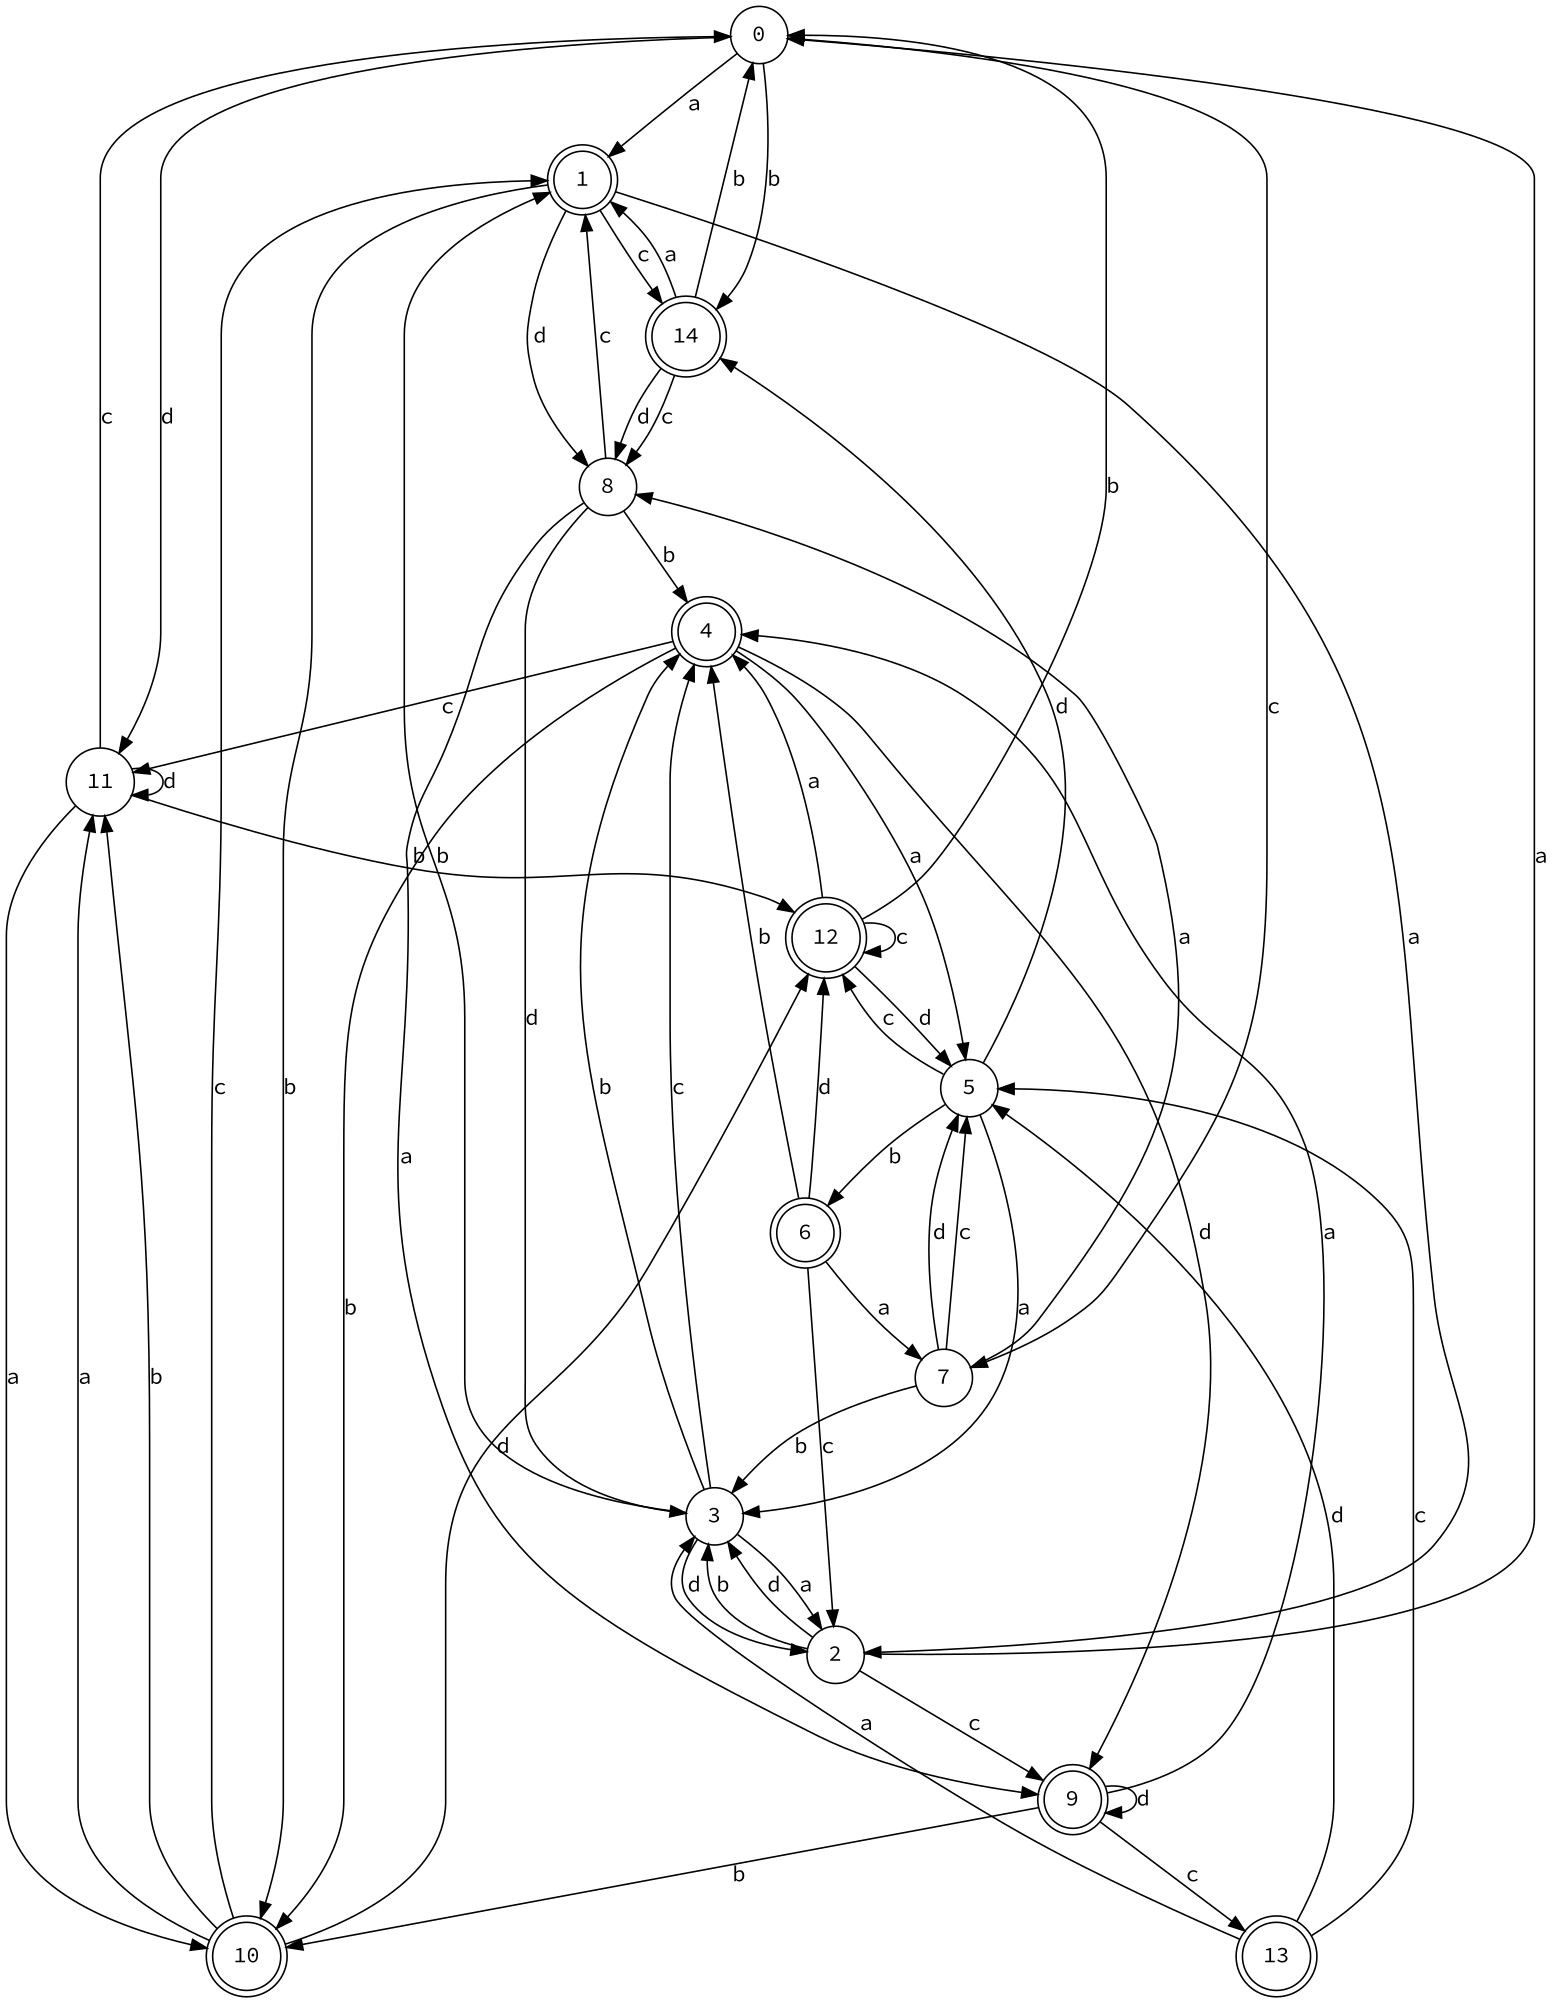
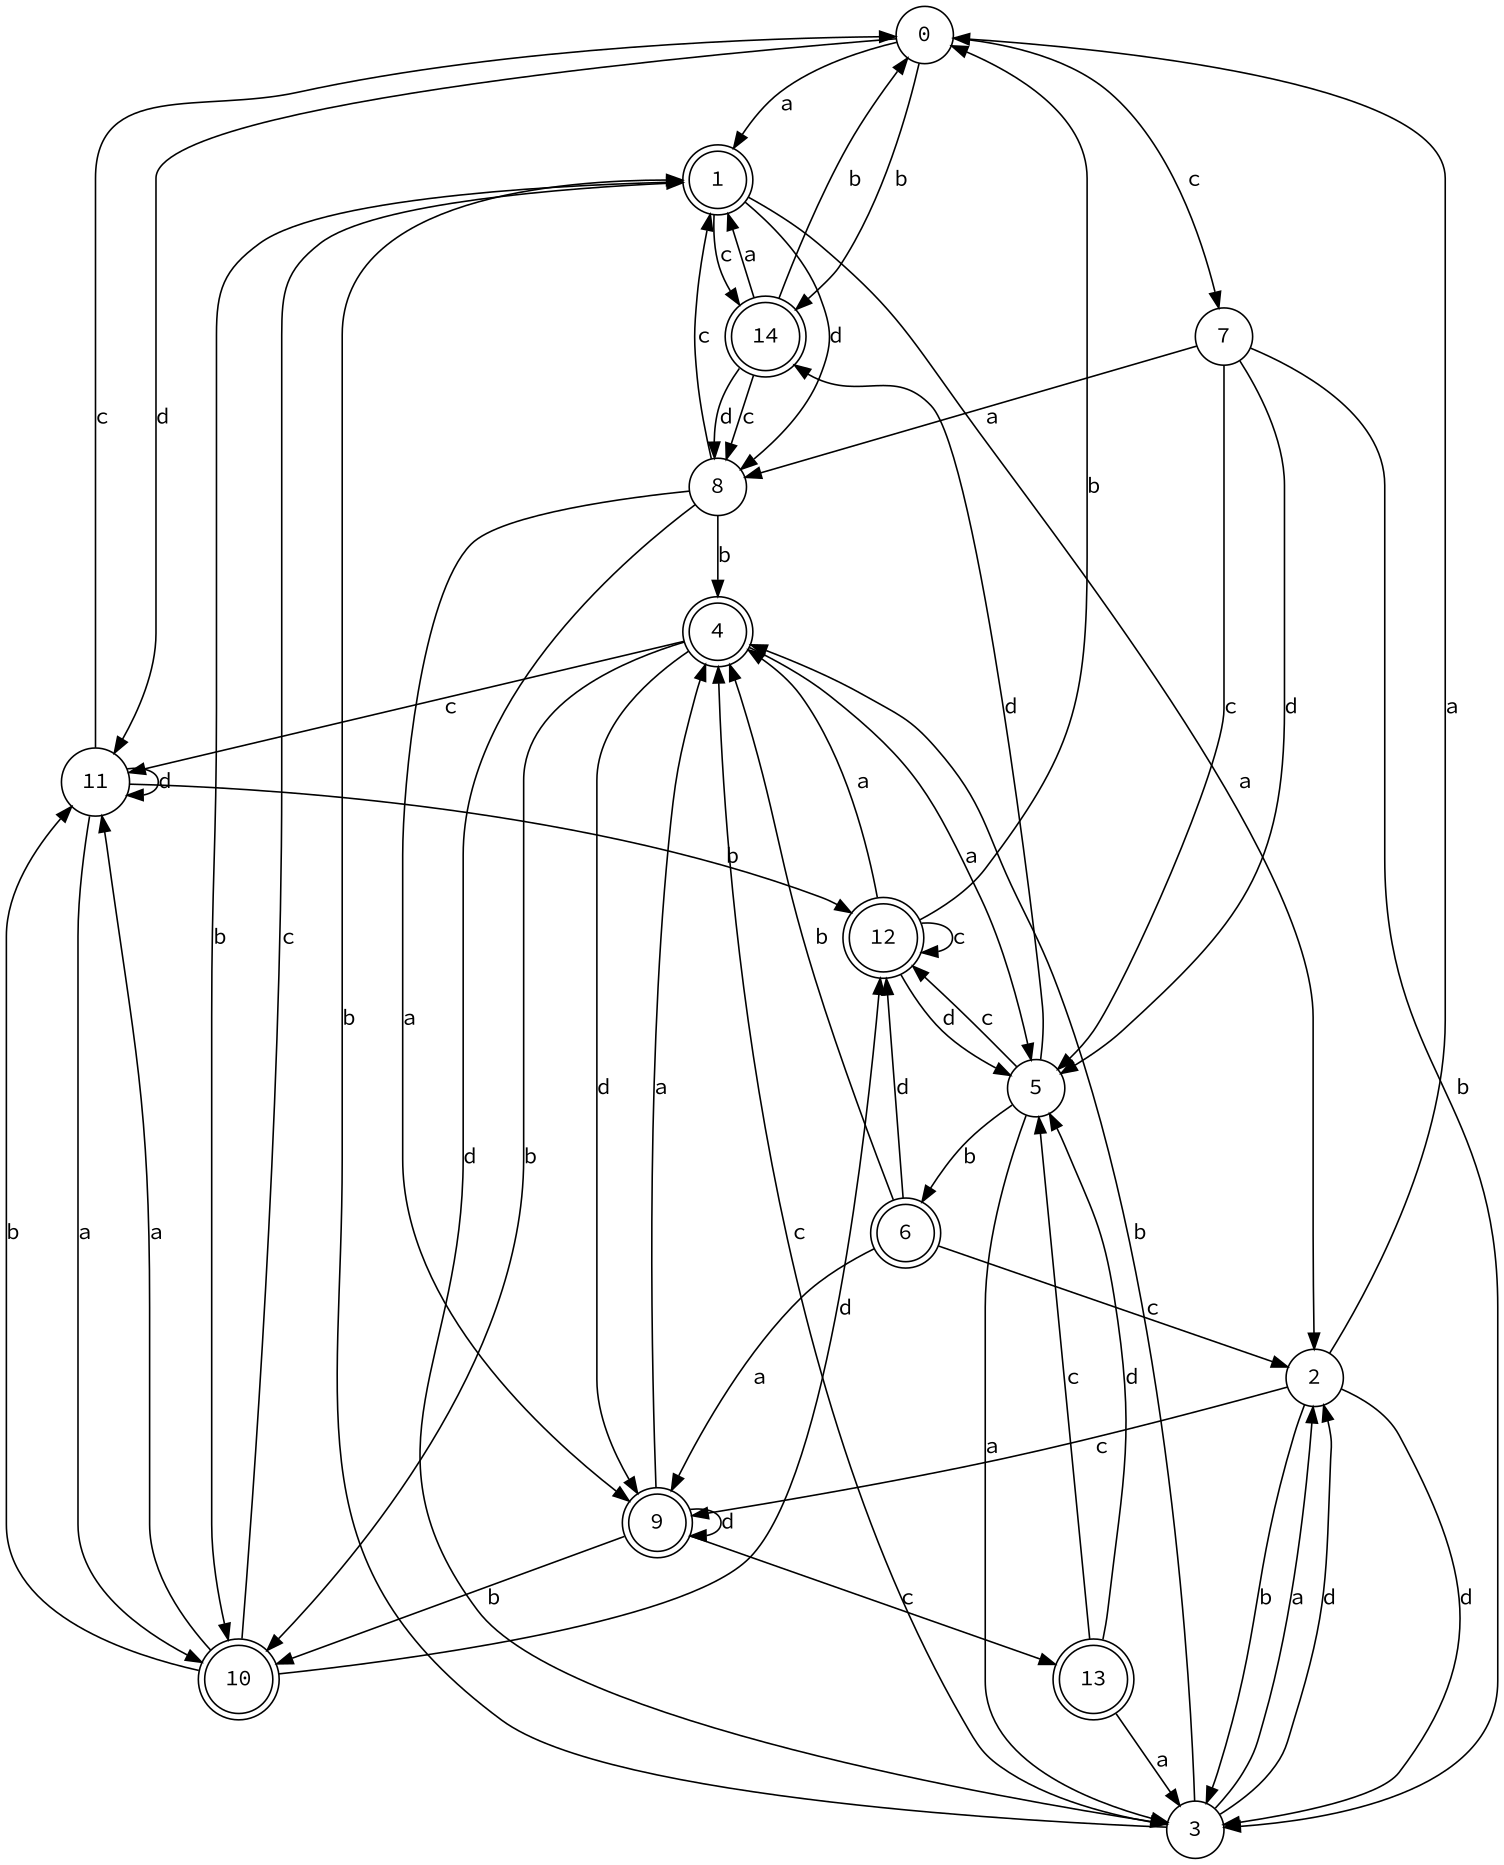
(865, 1308) -> (759, 1346)
